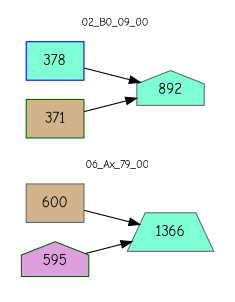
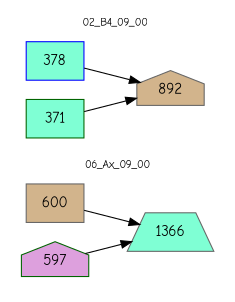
(115, 23) -> (115, 23)
(171, 90) -> (171, 90)
(55, 119) -> (55, 119)
(118, 165) -> (118, 165)
(55, 261) -> (55, 261)
